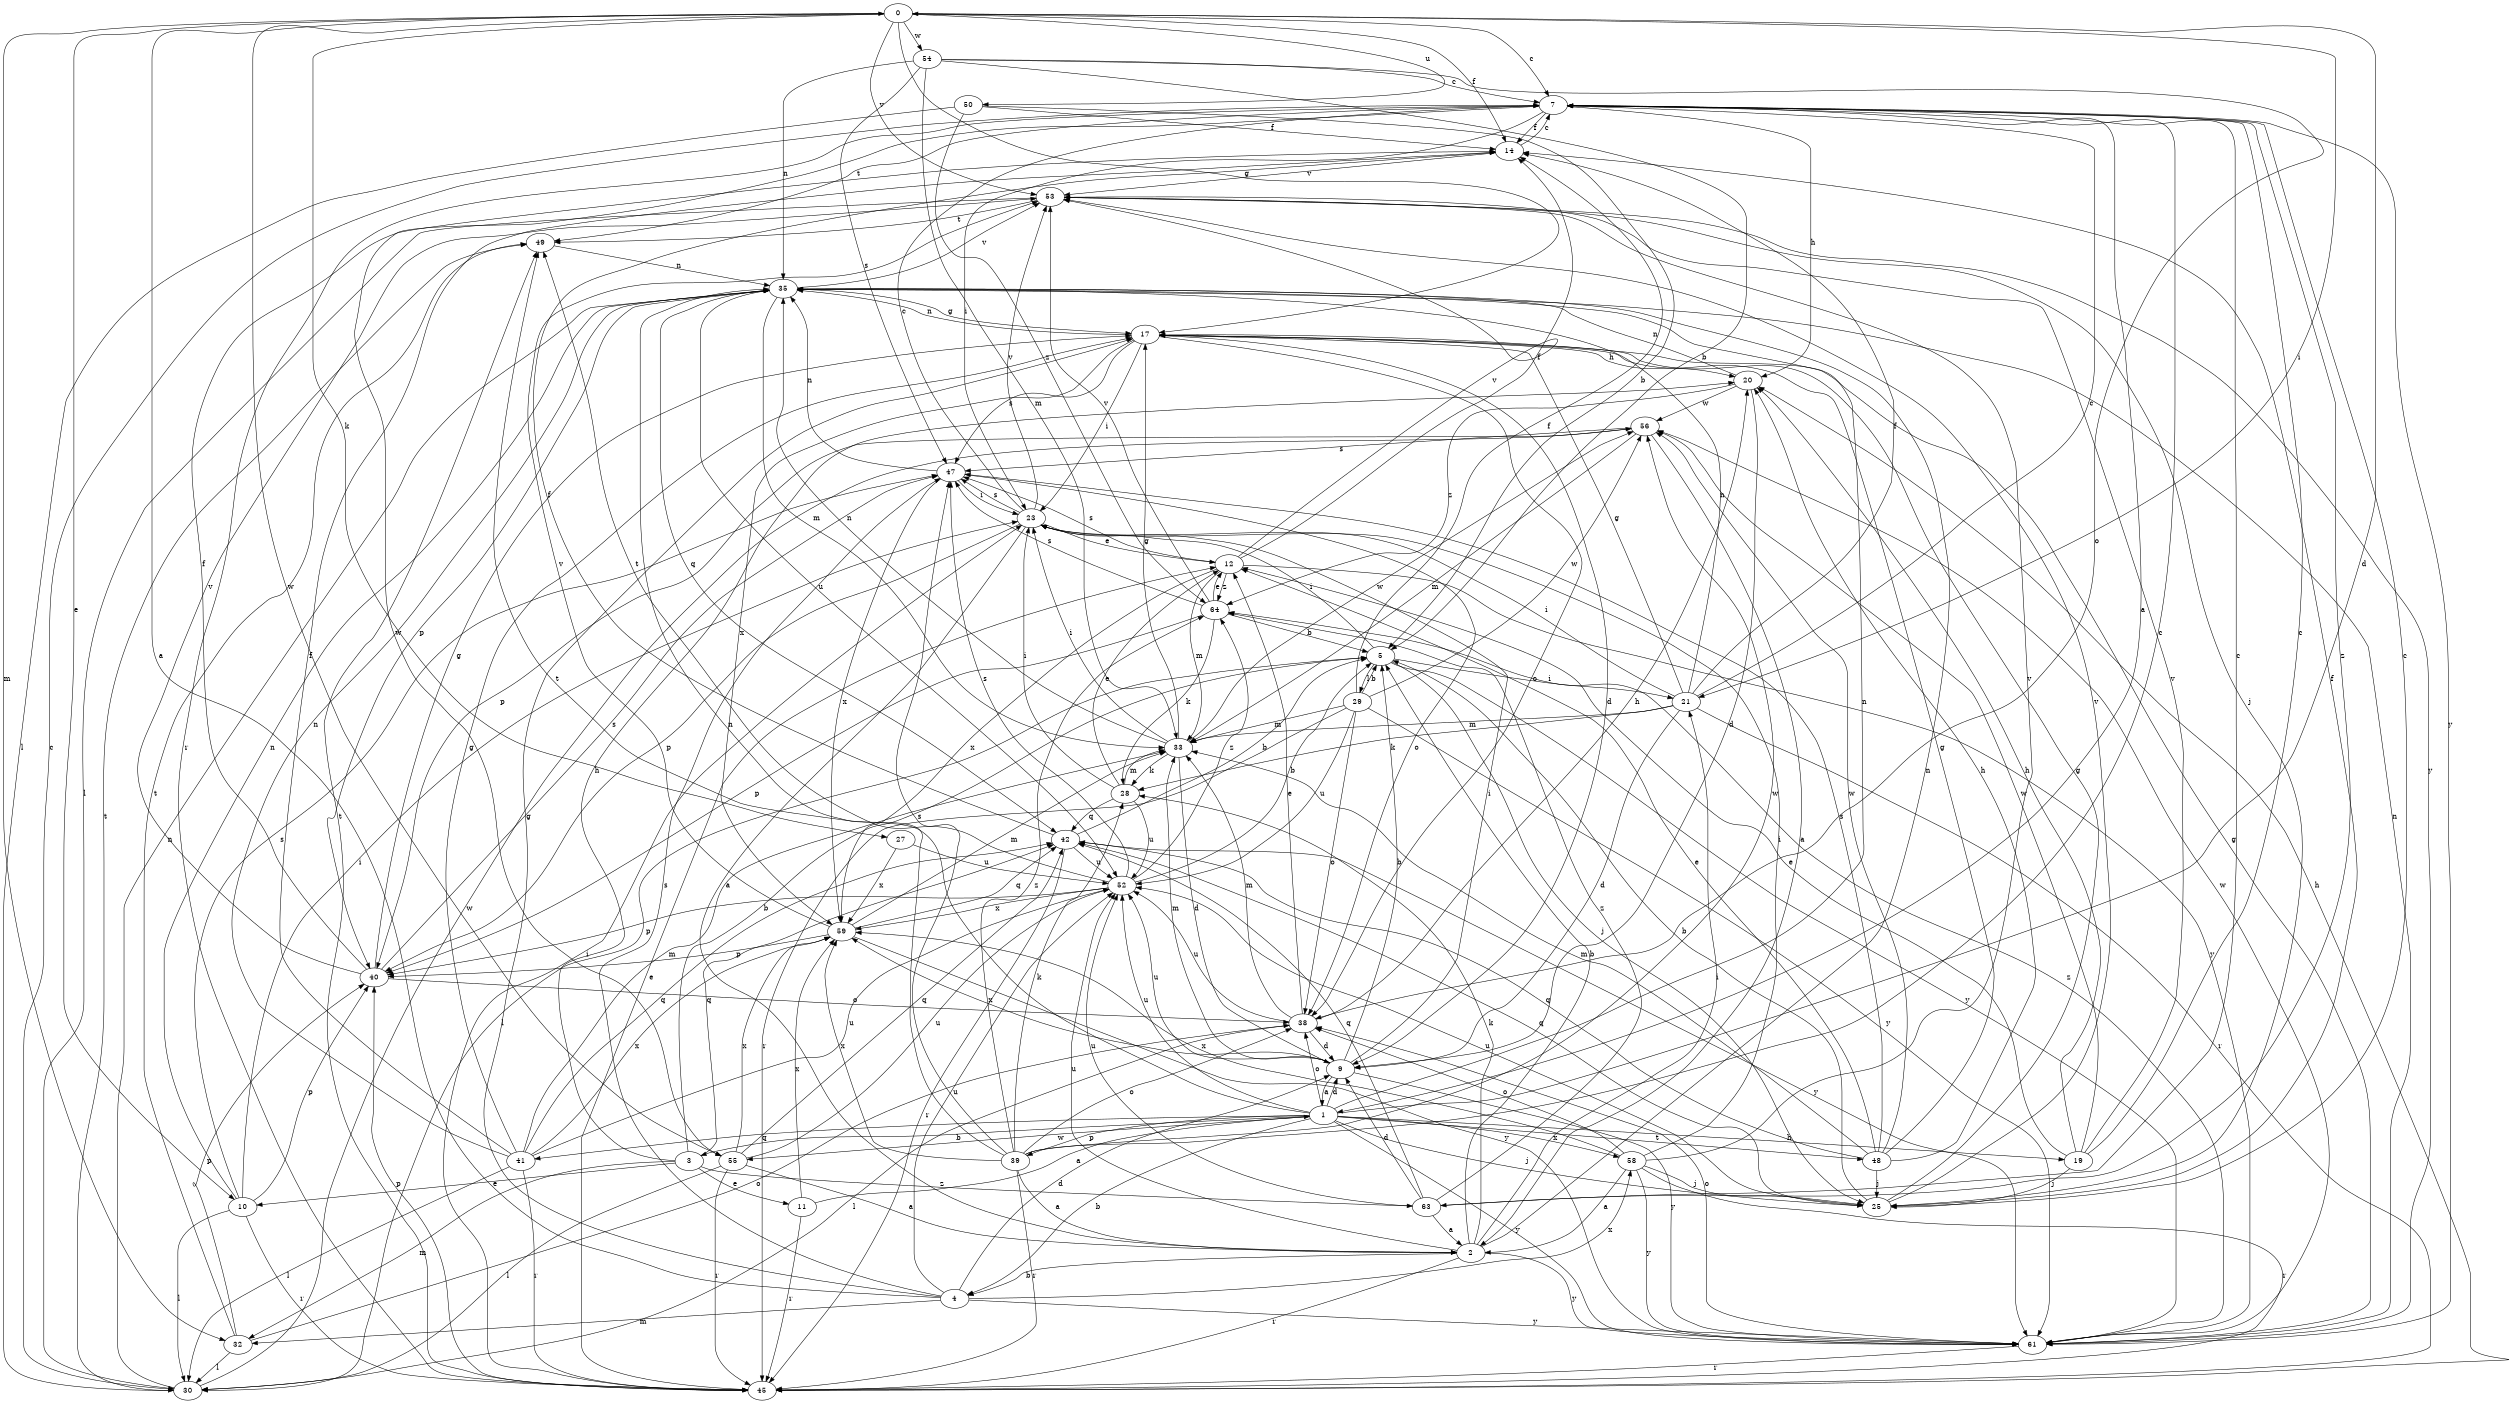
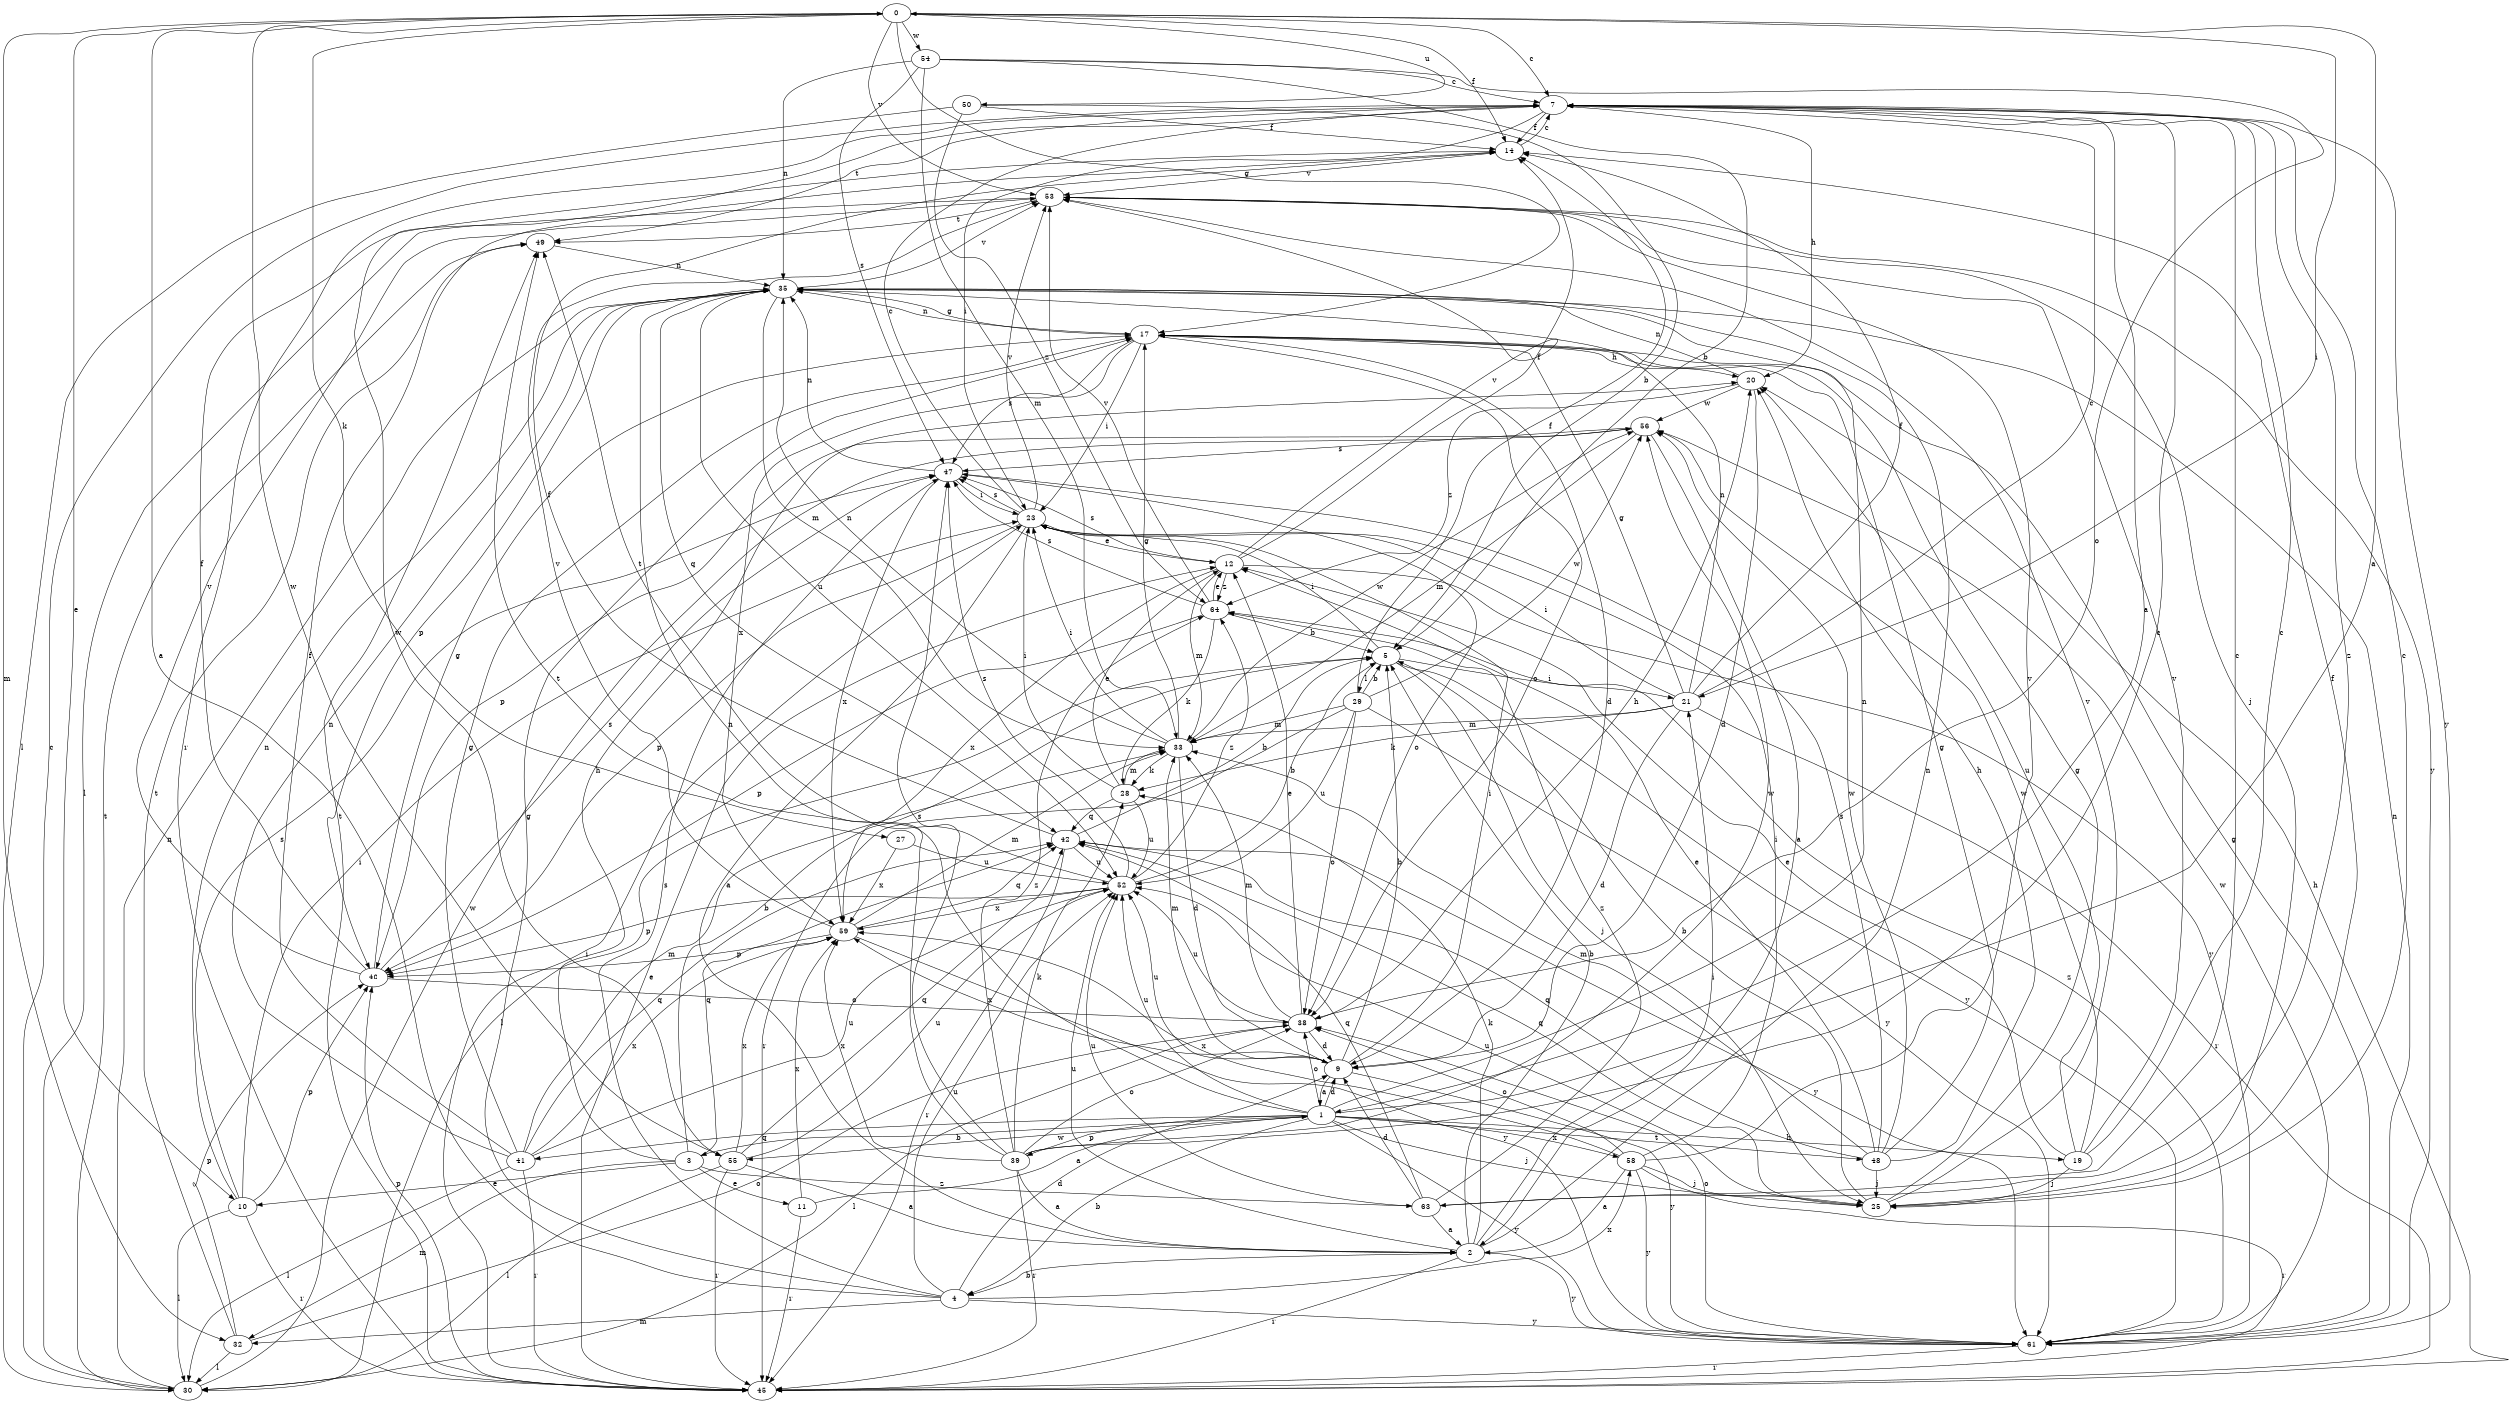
(2364, 564) -> (2374, 564)
(2028, 771) -> (2028, 771)
